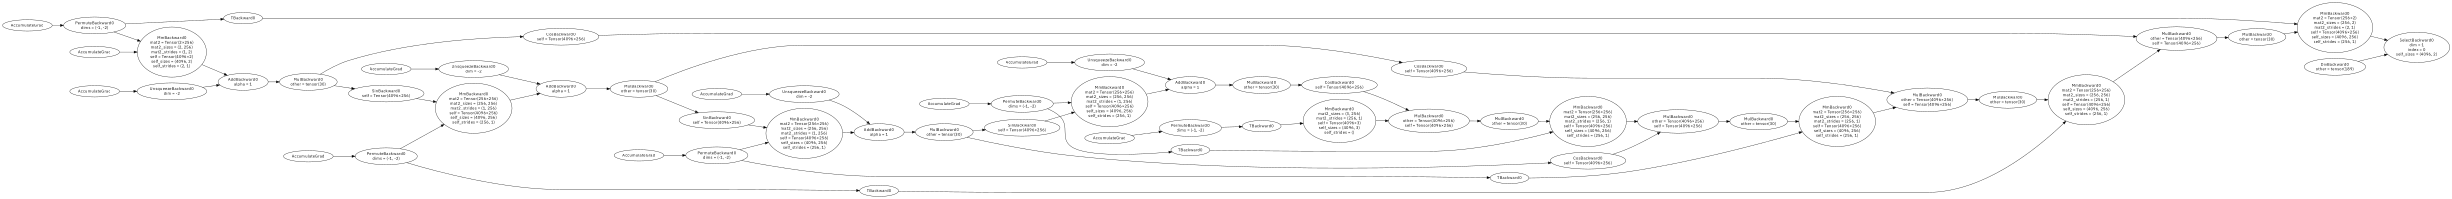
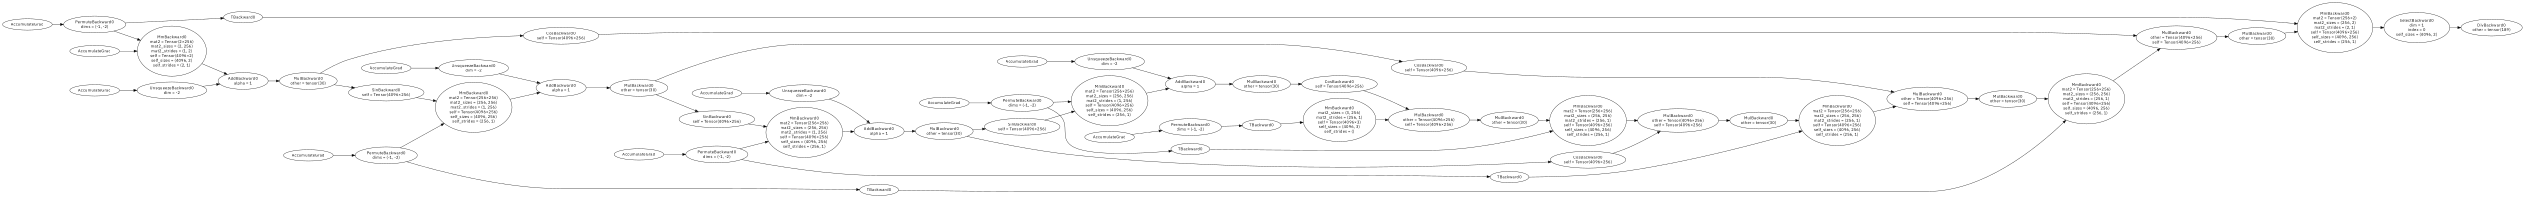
(2371, 58) -> (2454, 28)
